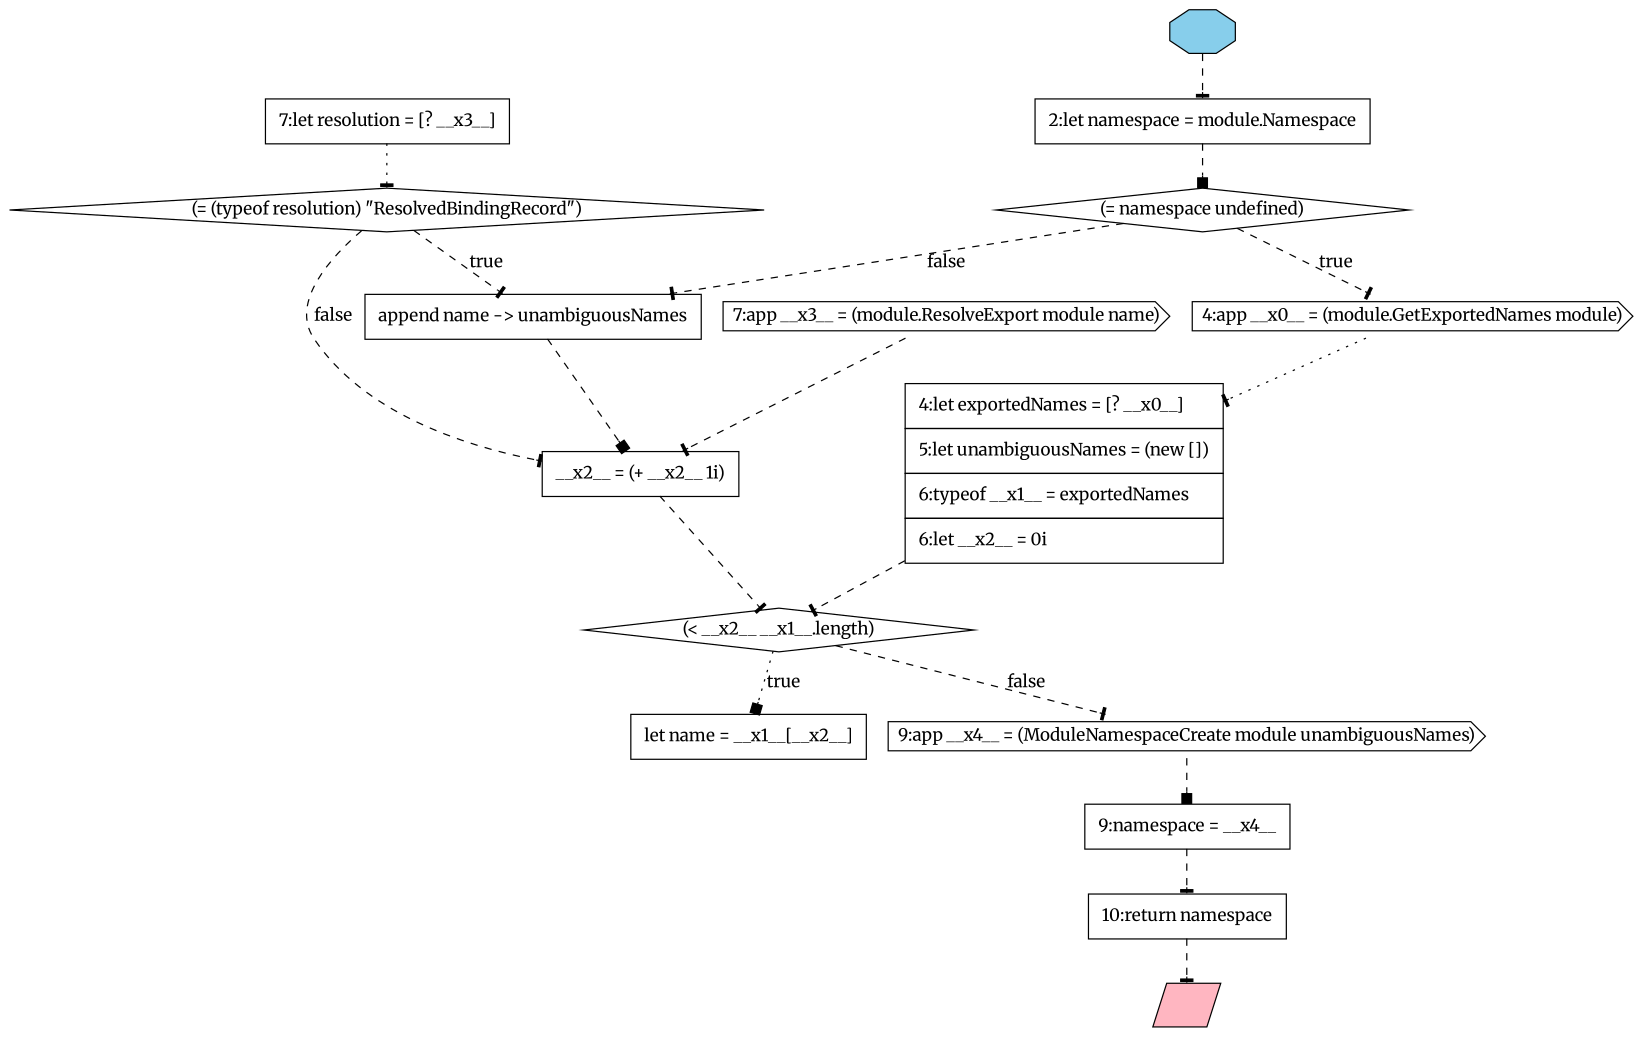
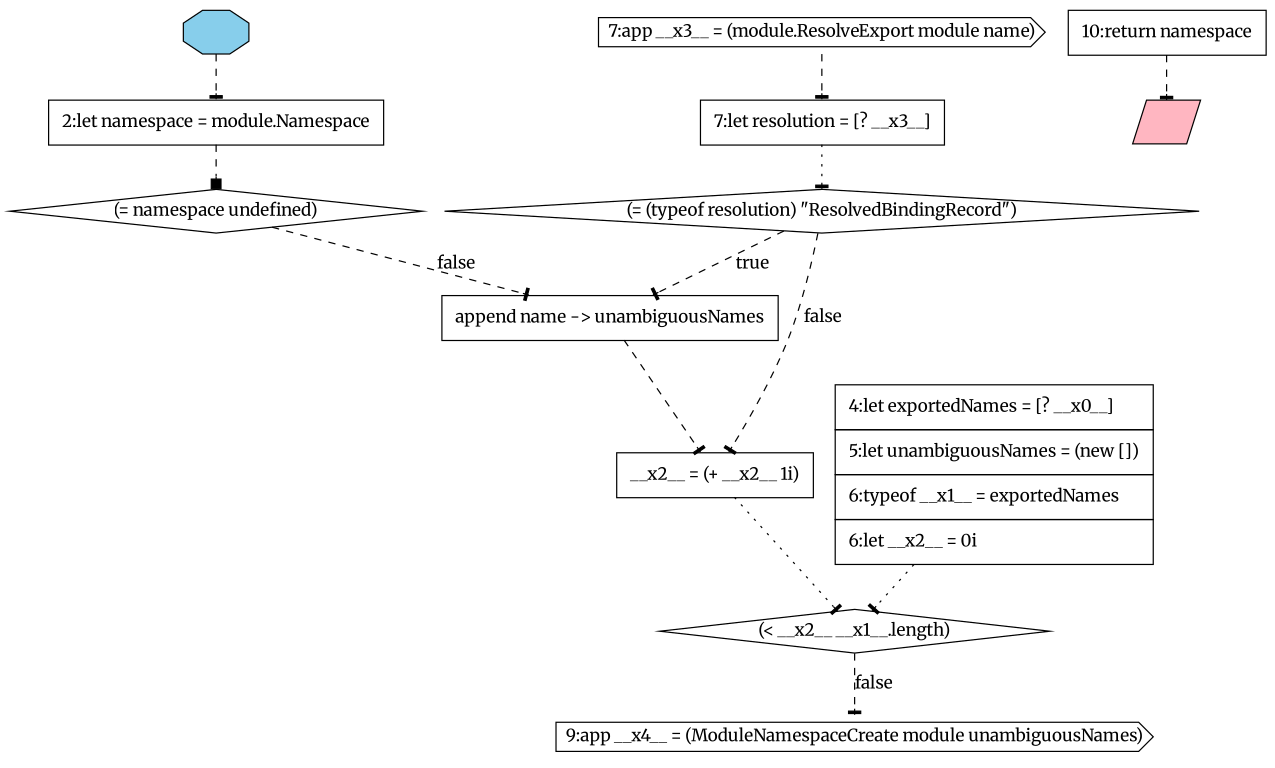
(1413, 316) -> none
(583, 390) -> (661, 394)
(797, 393) -> (822, 74)
(709, 551) -> (784, 552)
(861, 585) -> (895, 585)
(749, 736) -> none
(1187, 826) -> none
